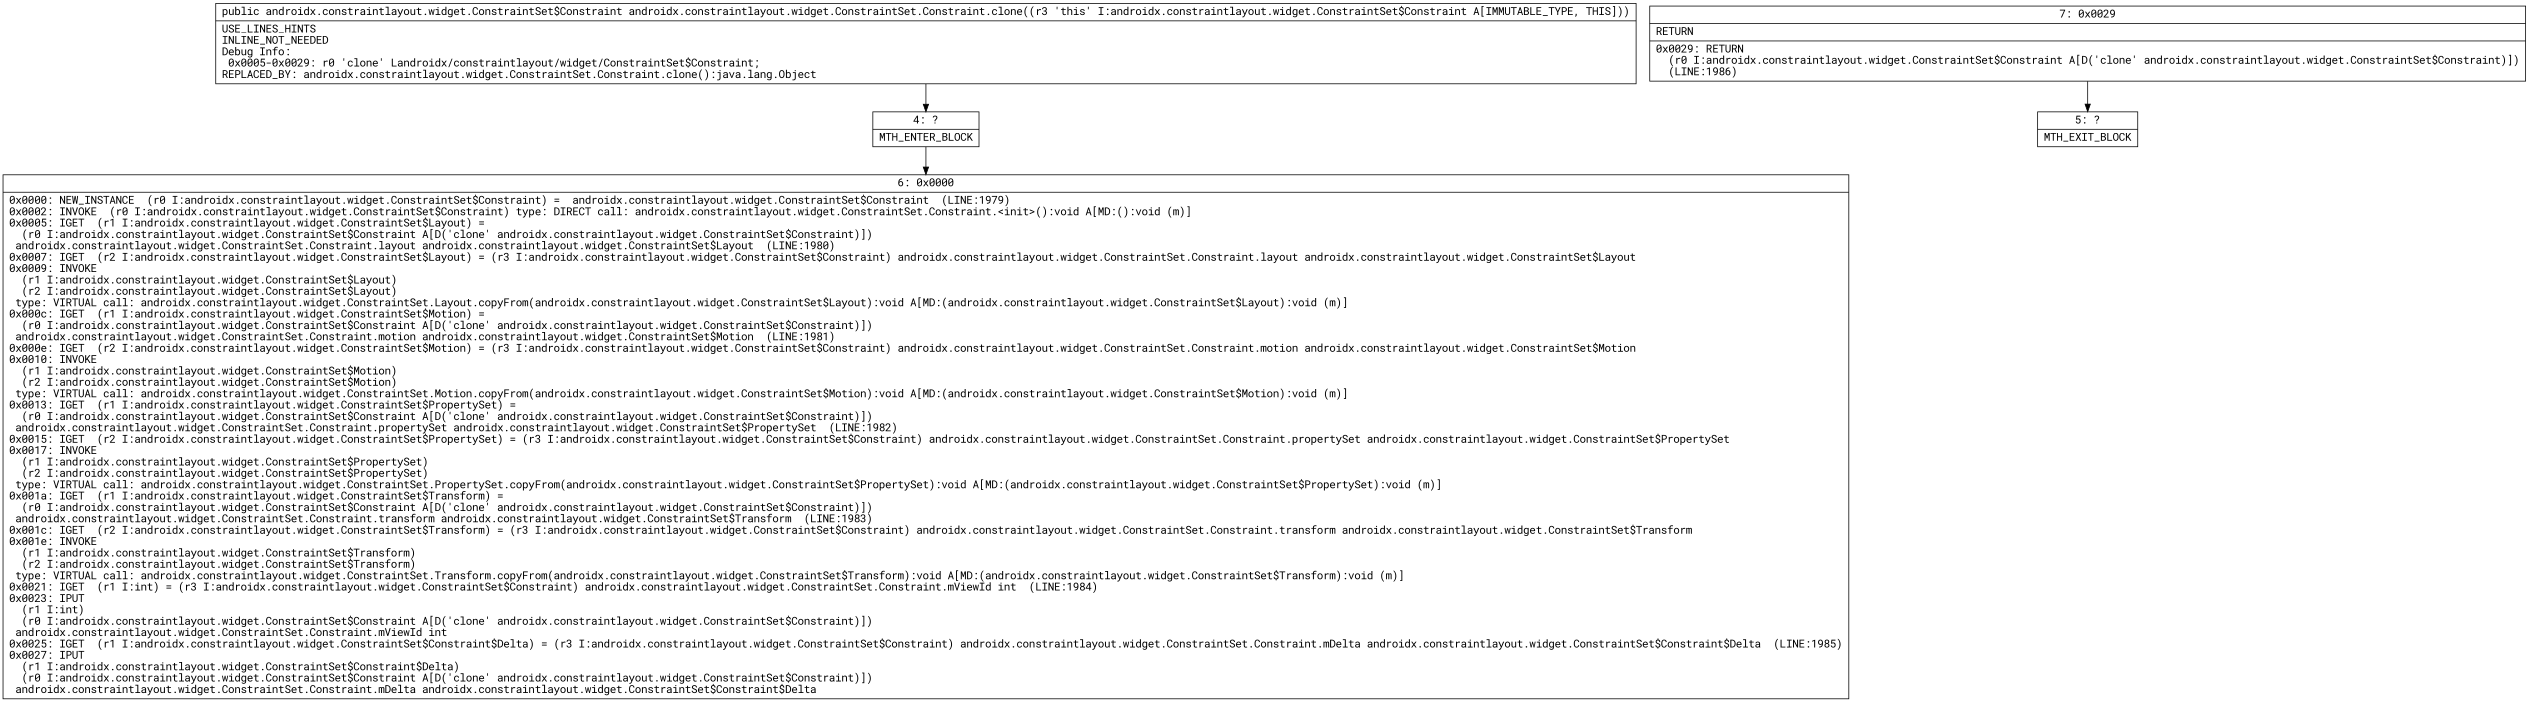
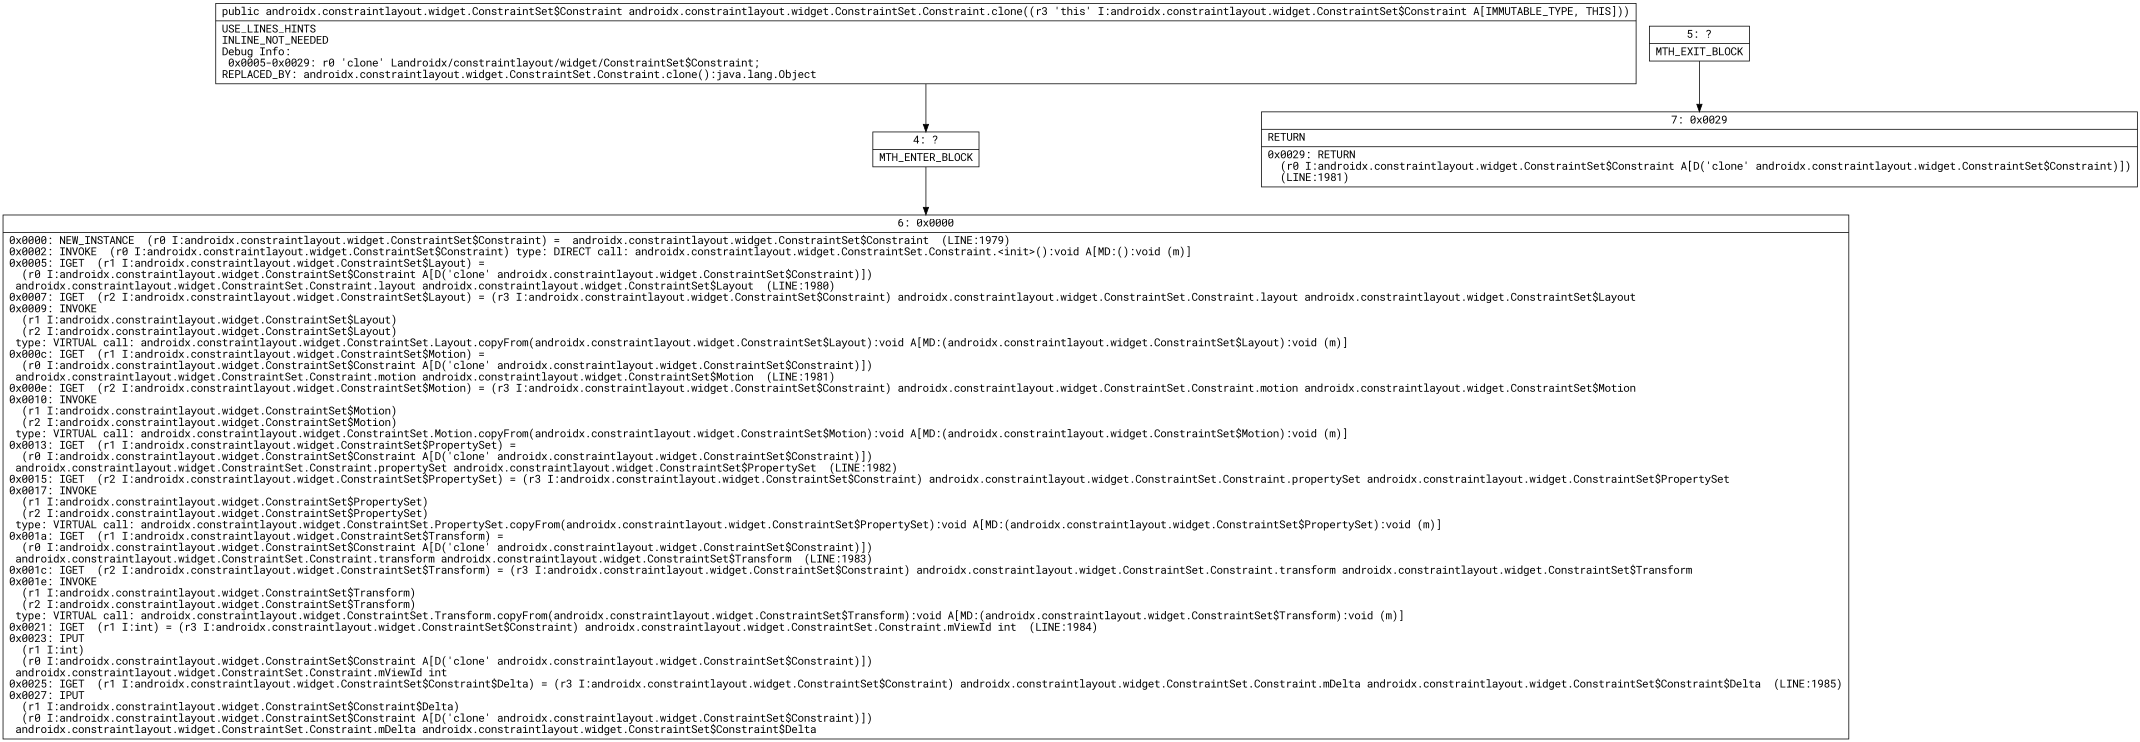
(1697, 72) -> (1309, 178)
(2088, 93) -> (1699, 83)
